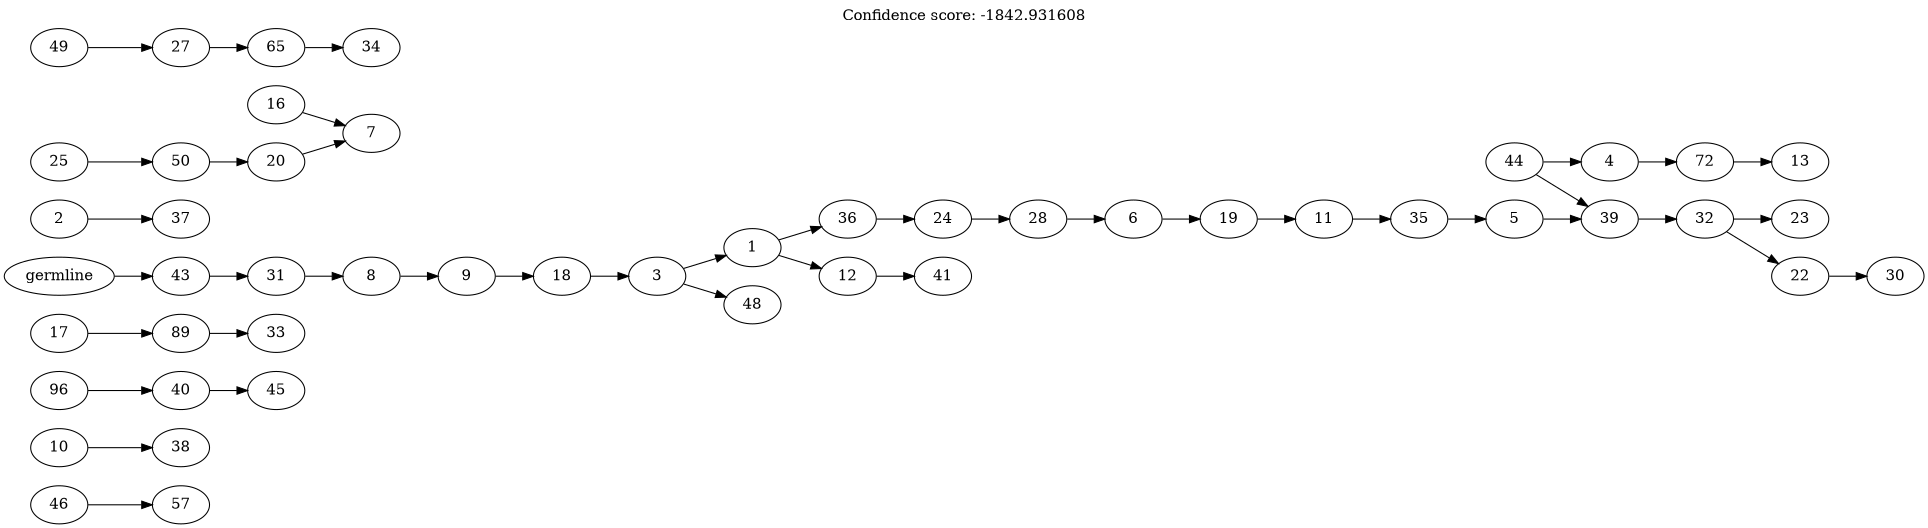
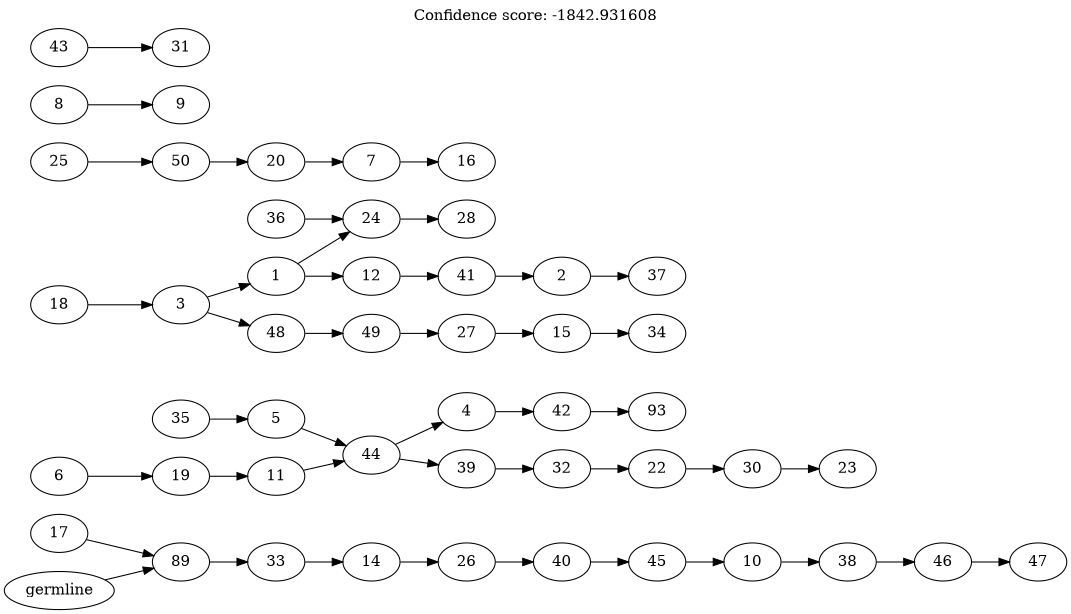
(276, 48) -> (562, 333)
(319, 118) -> (414, 162)
(1705, 162) -> (562, 412)
(1800, 162) -> (657, 412)
(1081, 219) -> none
(1366, 219) -> (319, 467)
(1557, 219) -> (319, 435)
(1747, 219) -> (795, 469)
(795, 235) -> (319, 250)
(128, 276) -> (124, 575)
(319, 276) -> none
none -> (509, 276)
(509, 276) -> none
none -> (319, 333)
(59, 391) -> (467, 562)
(181, 505) -> (1038, 562)
none -> (371, 562)
none -> (700, 562)
none -> (890, 562)
